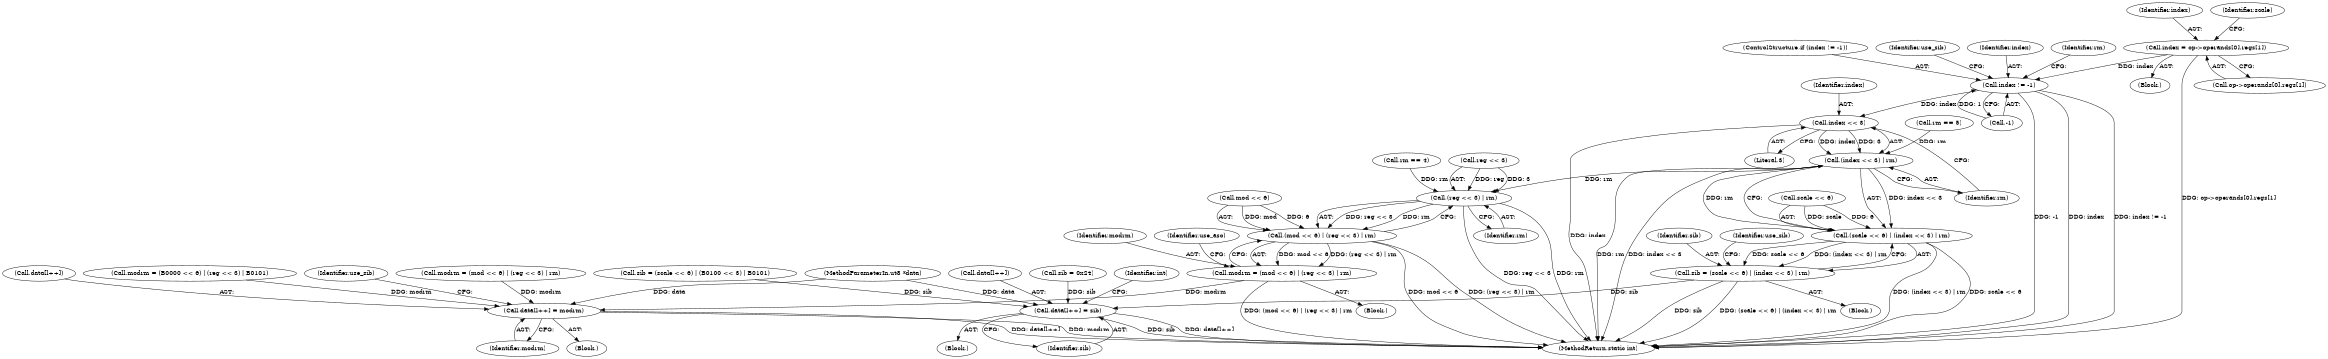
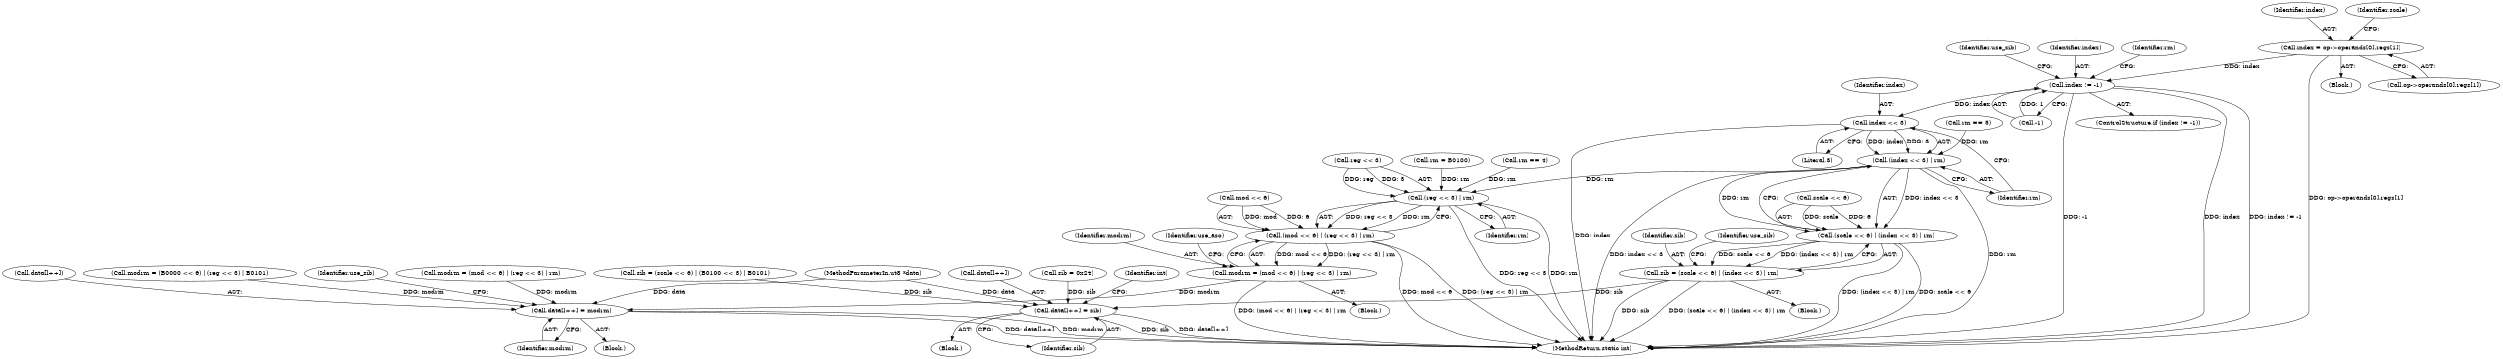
(1904, 67) -> (2110, 103)
none -> (1442, 161)
